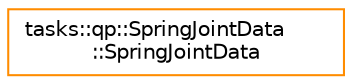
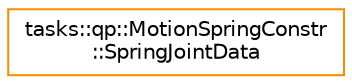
(176, 42) -> (176, 42)
